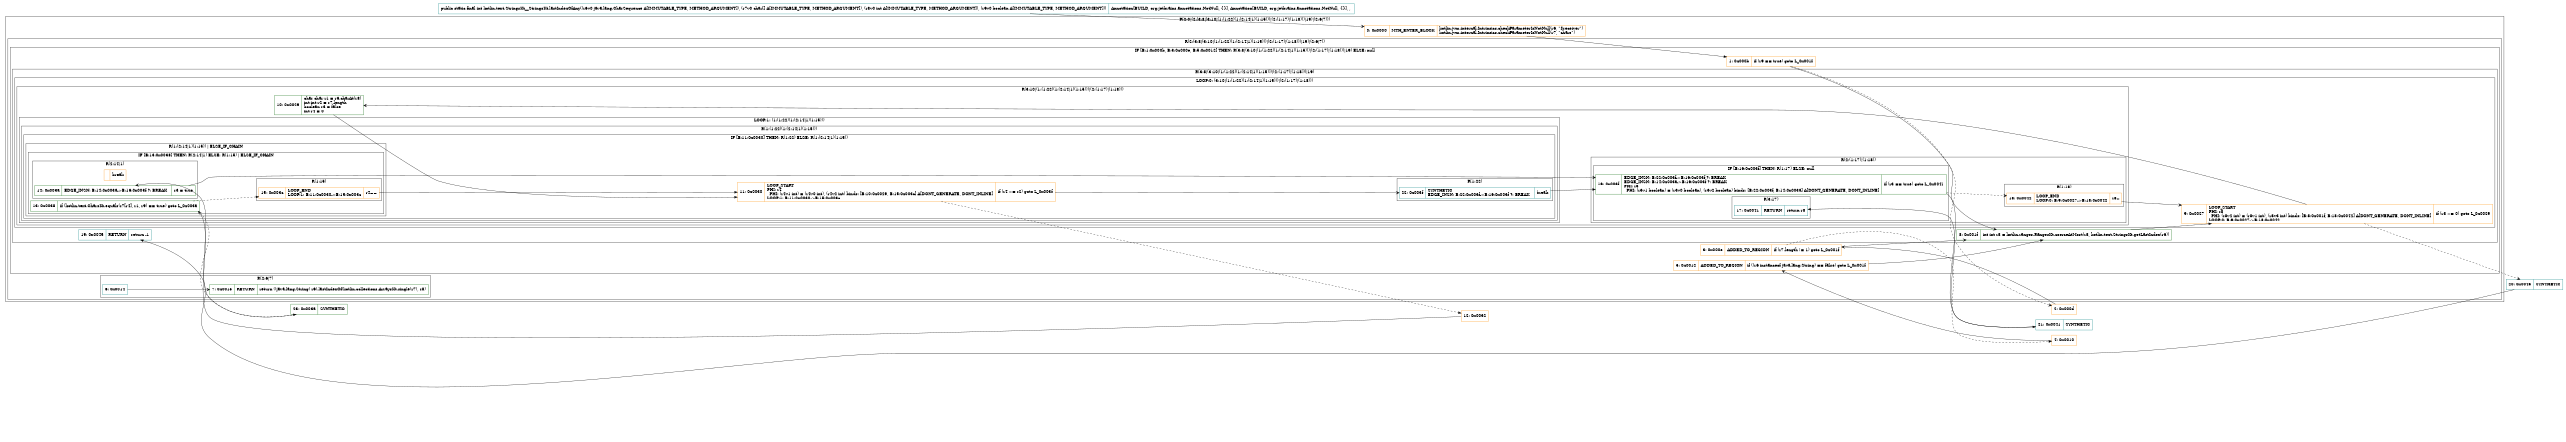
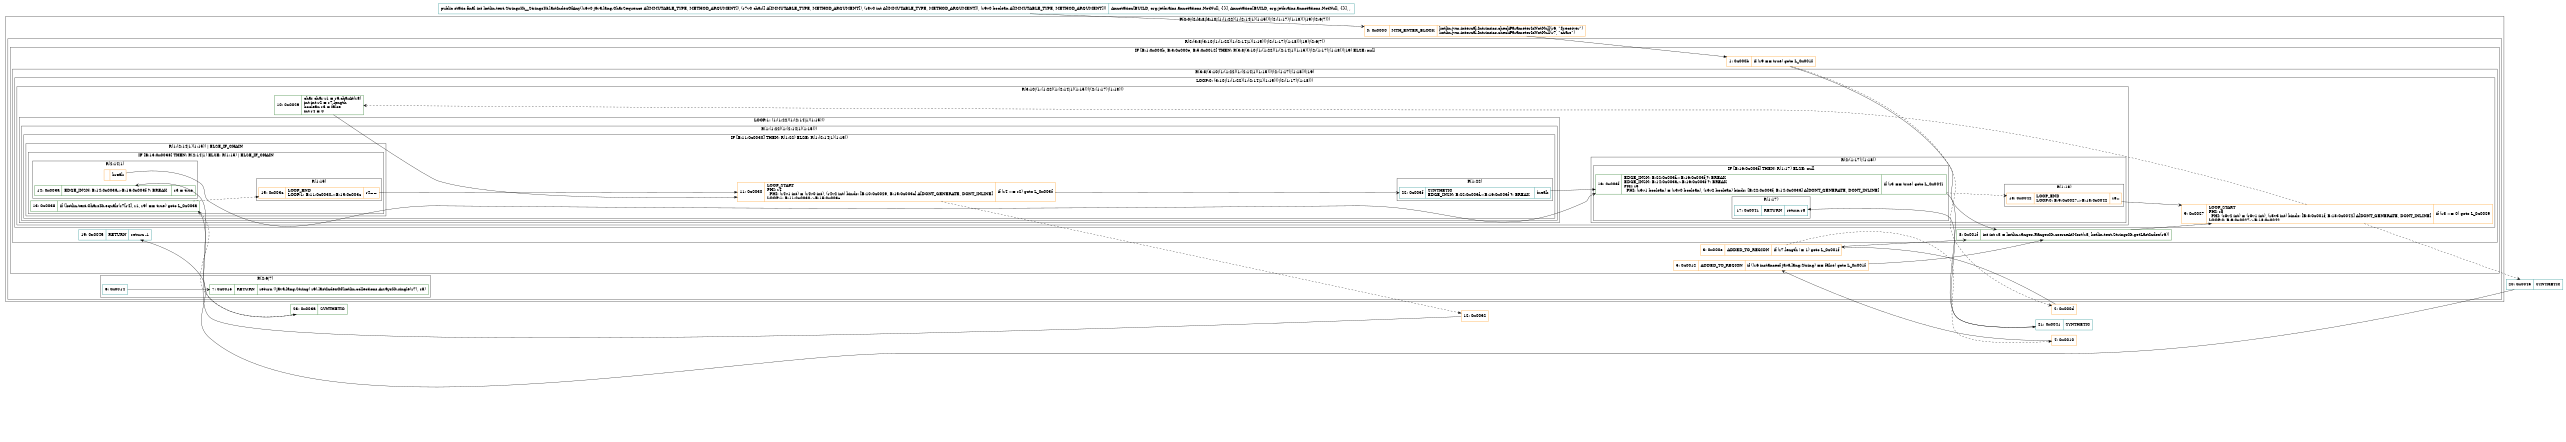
(1342, 110) -> (1342, 110)
(890, 175) -> (853, 208)
(1771, 200) -> (1771, 200)
